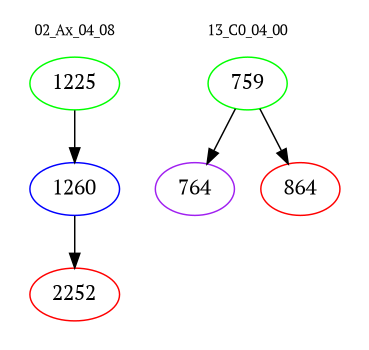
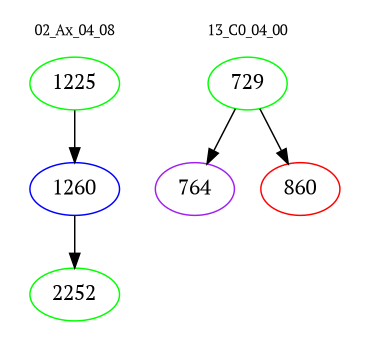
(248, 84) -> (248, 84)
(300, 189) -> (300, 189)
(75, 295) -> (75, 295)
